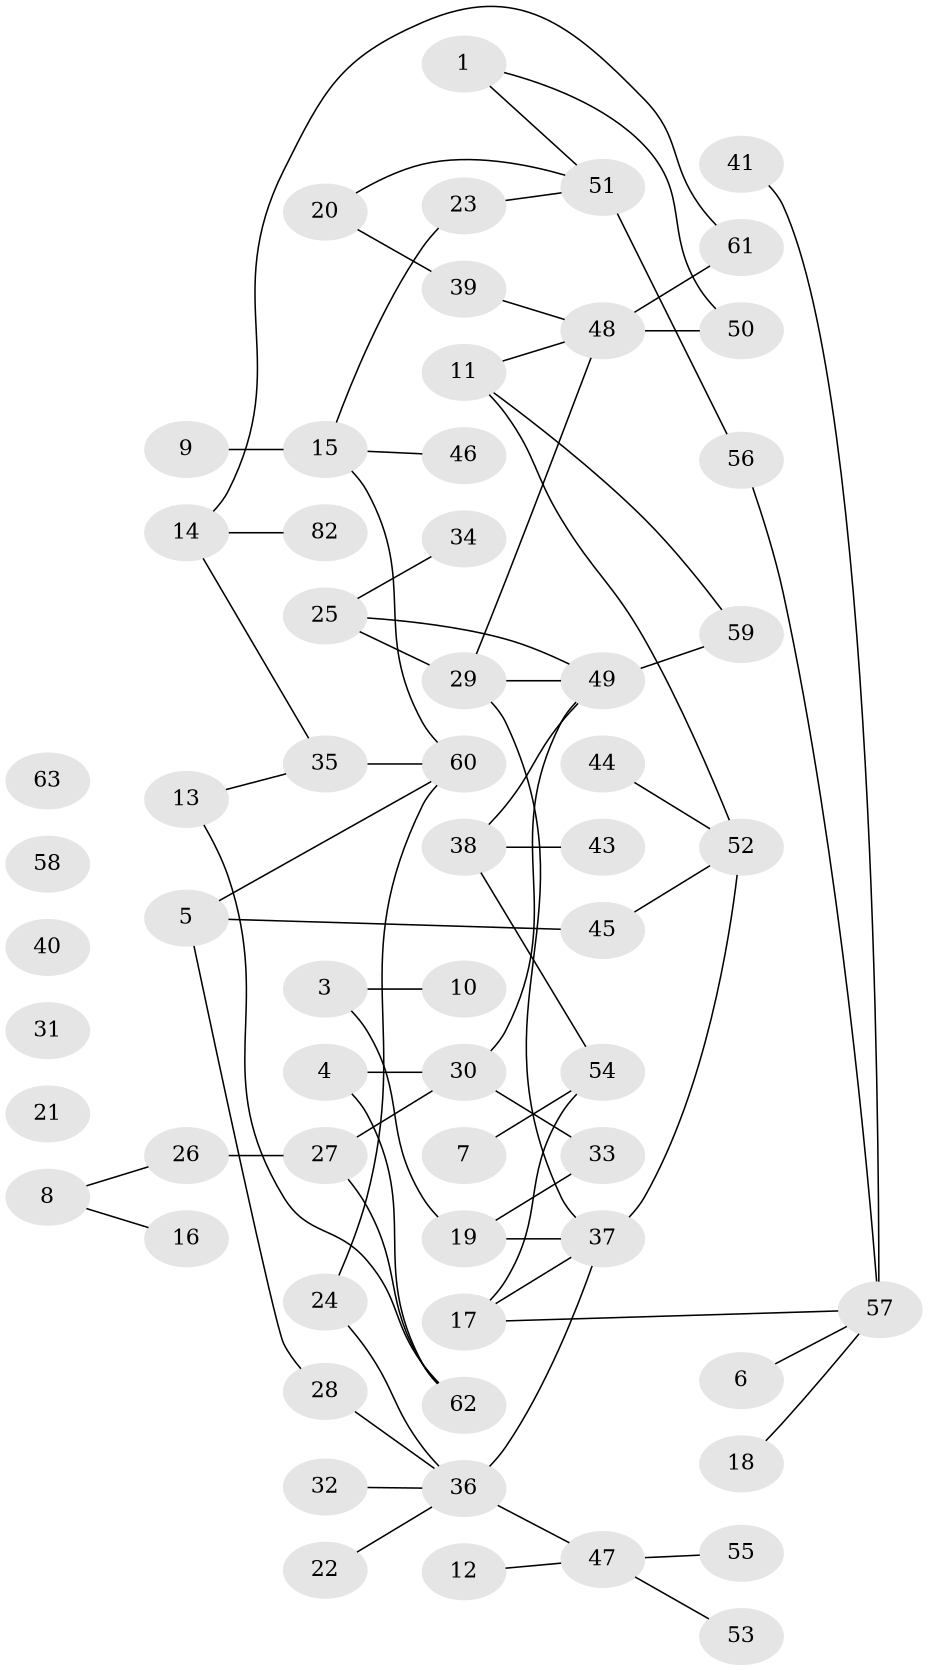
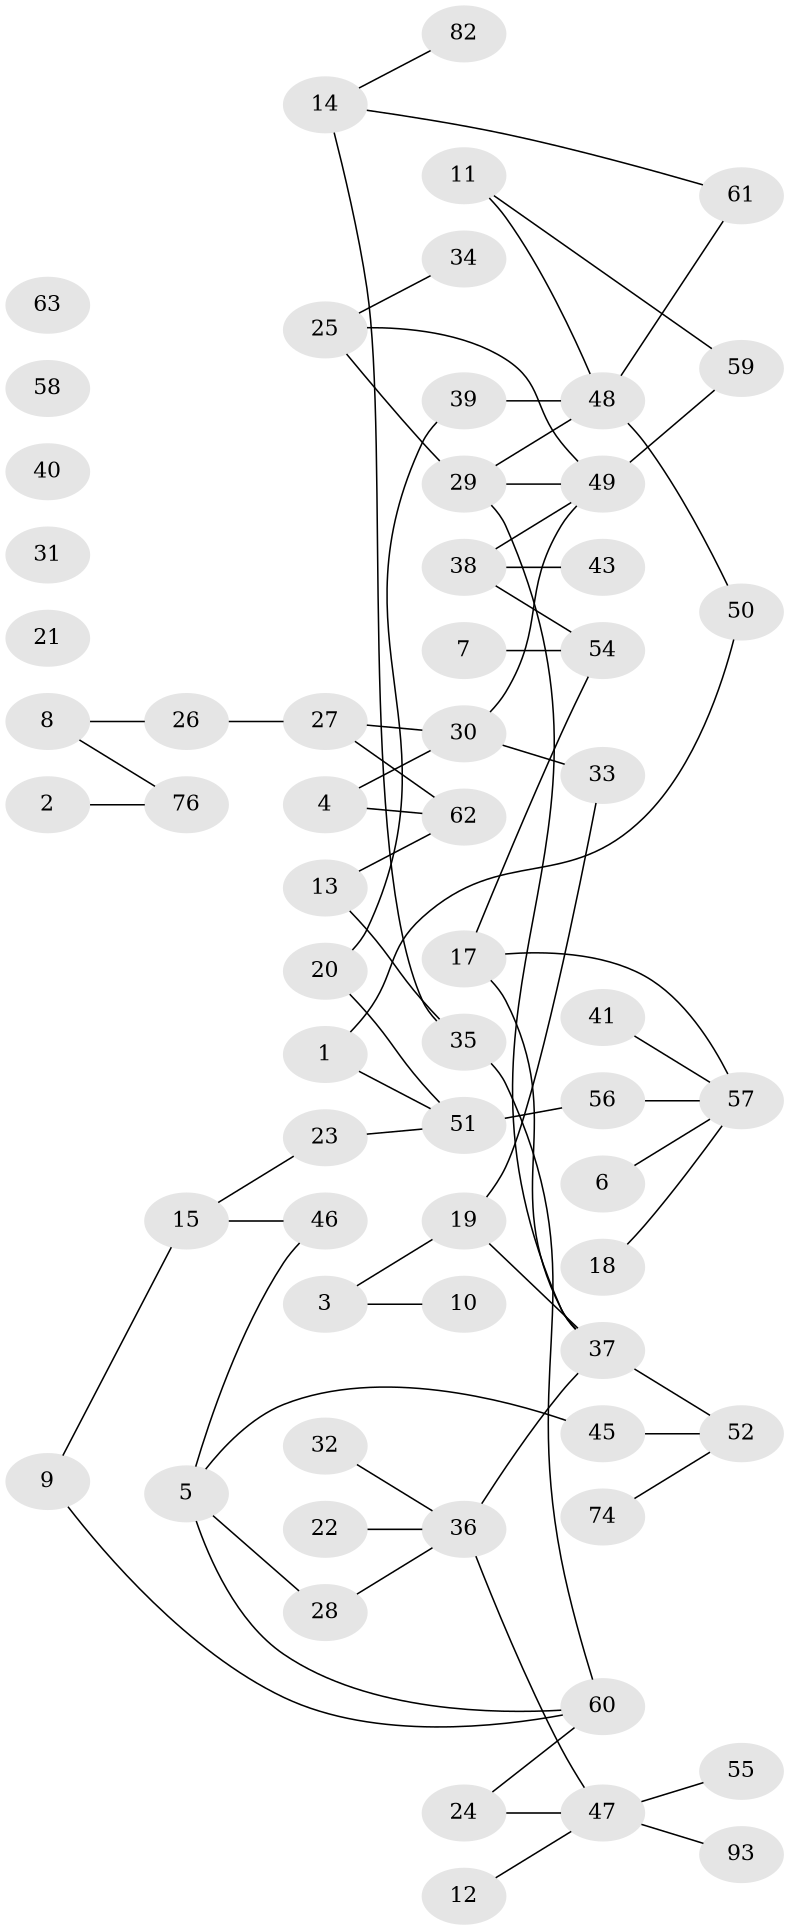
(620, 601) -> none
(395, 607) -> (281, 1696)
(603, 764) -> (603, 1517)
none -> (48, 805)
(187, 1239) -> (187, 805)
none -> (238, 1350)
(393, 1396) -> (534, 1813)
(742, 1637) -> (742, 1855)
